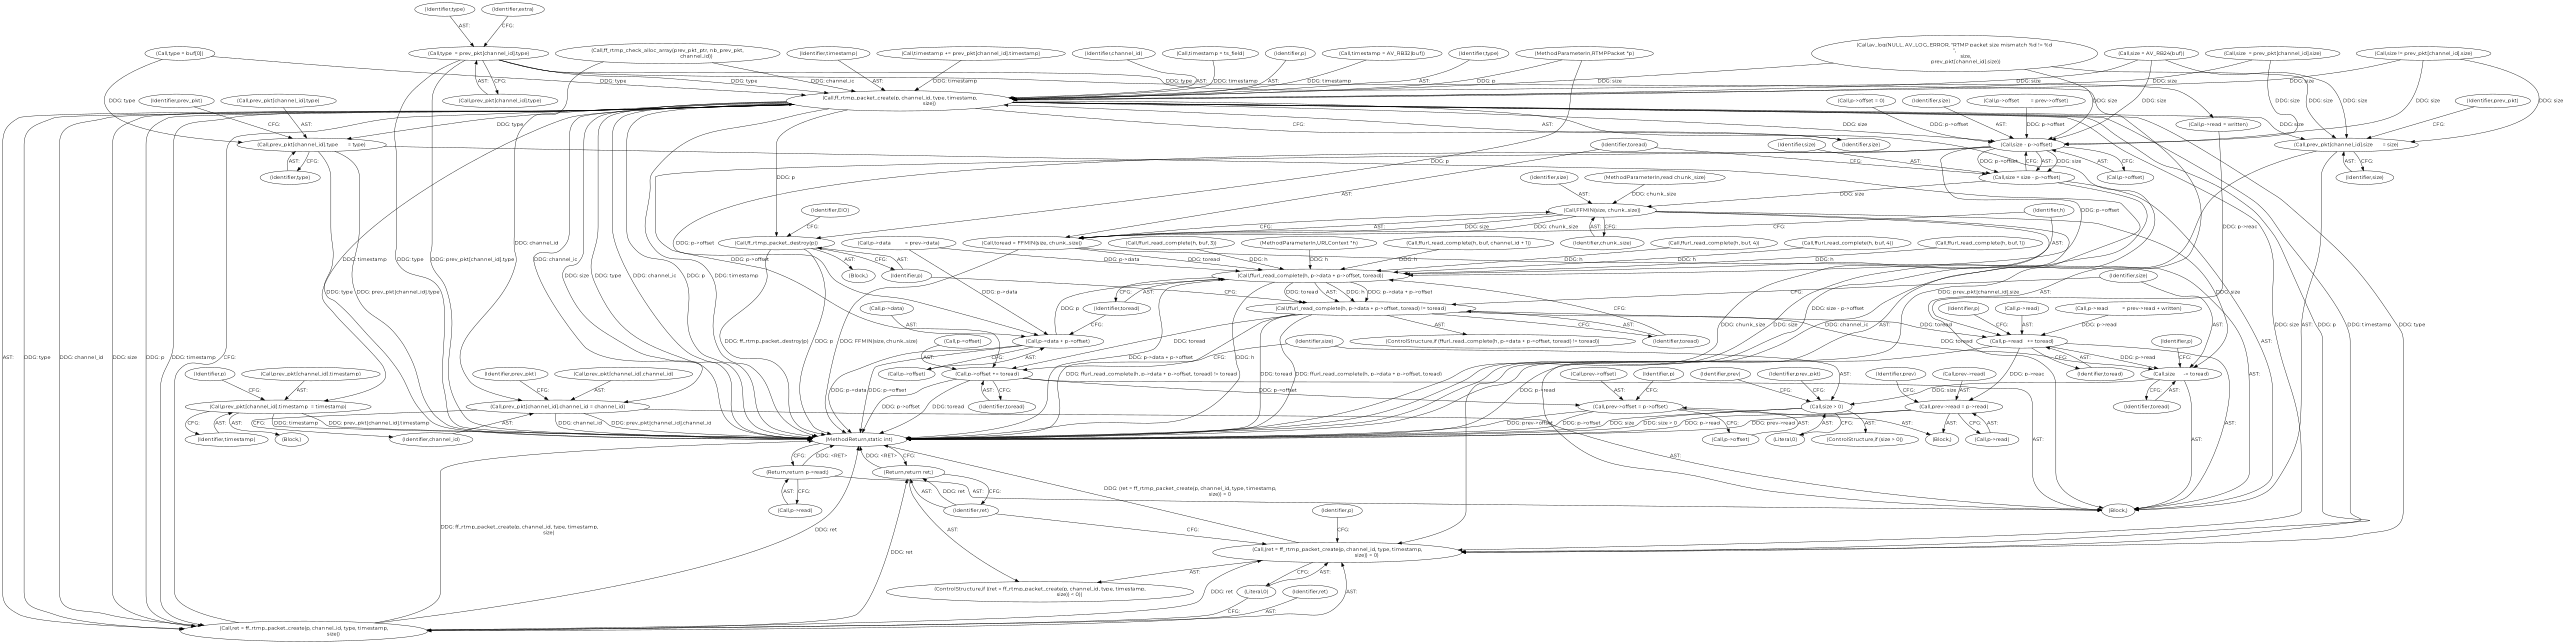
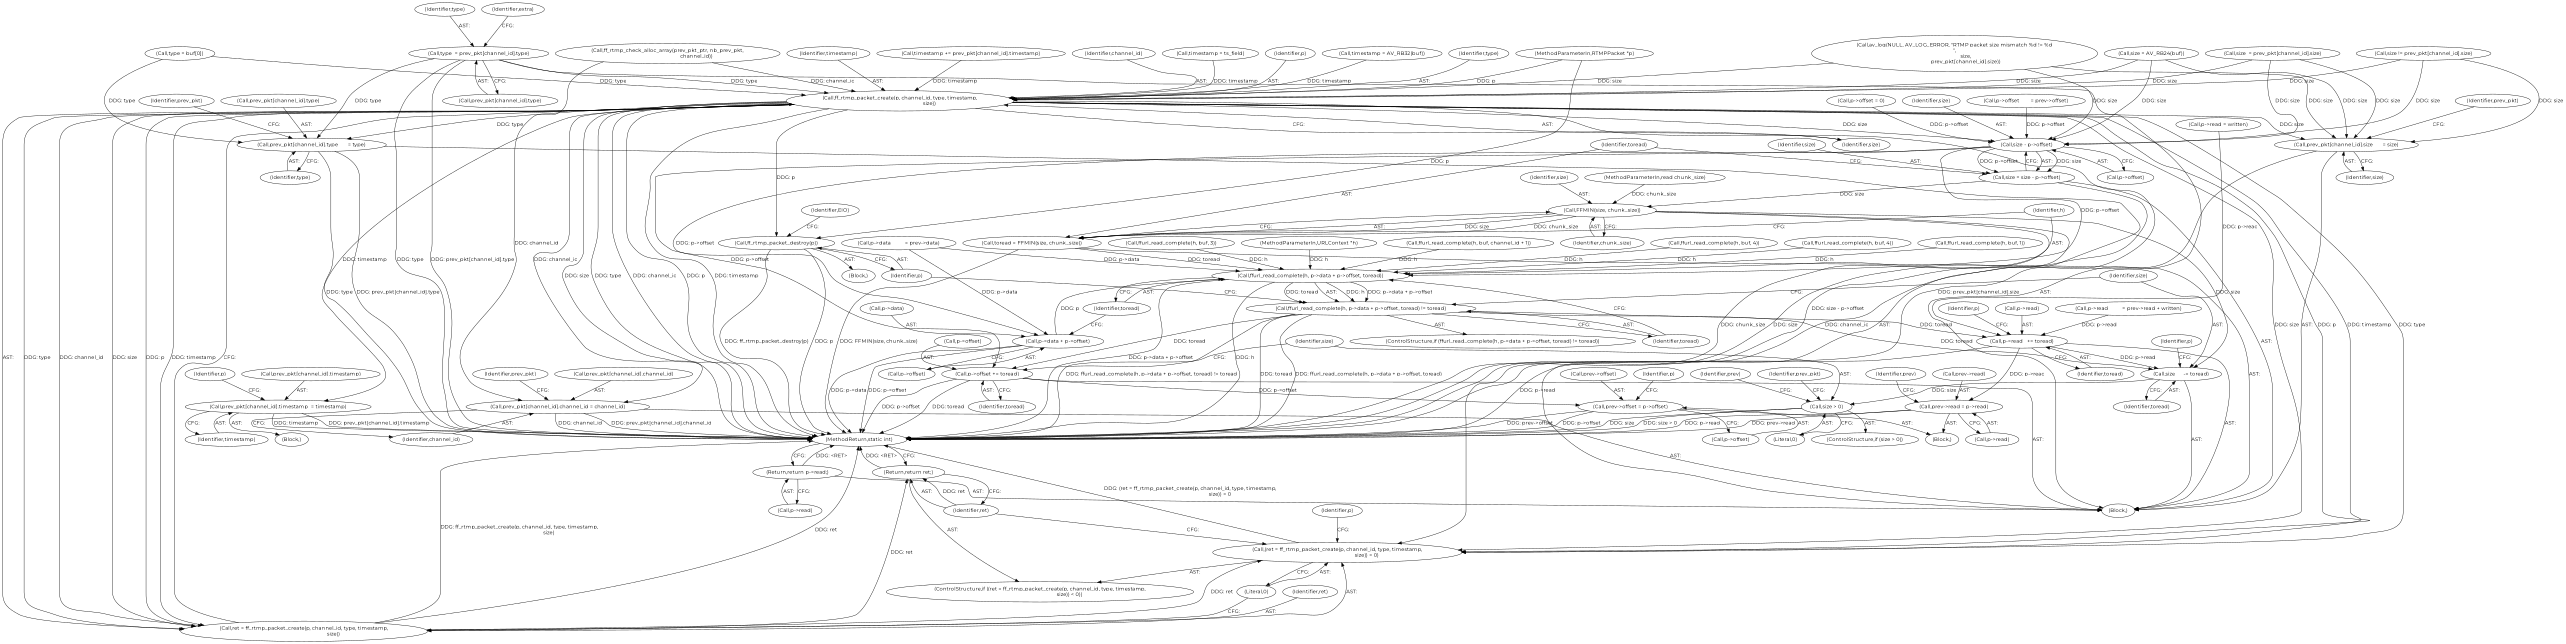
none -> (2362, 81)
(1443, 90) -> (367, 82)
